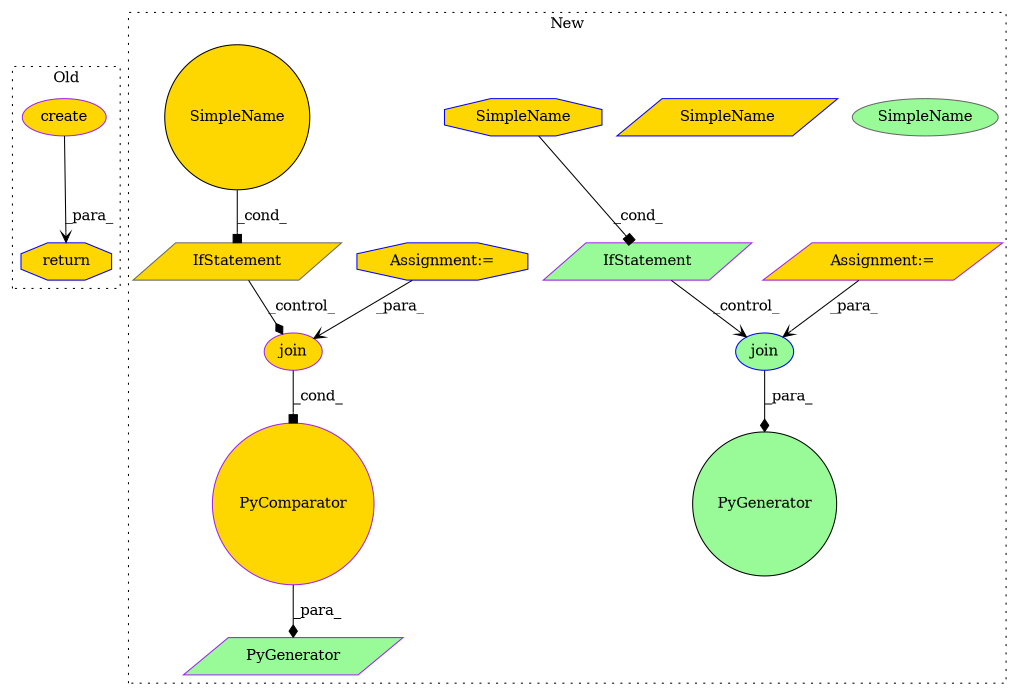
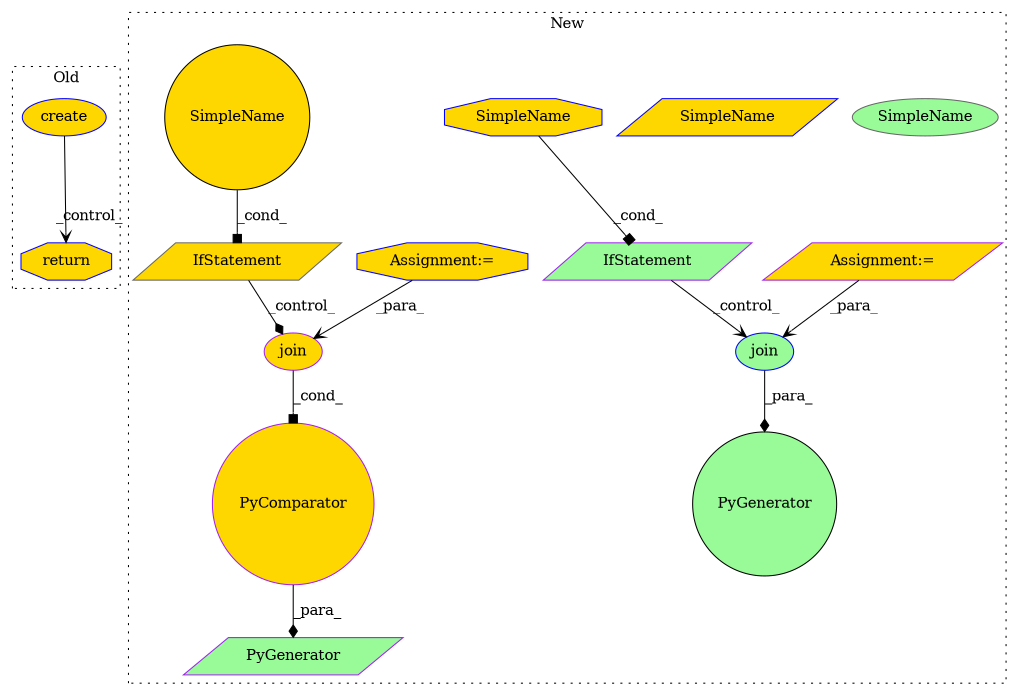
(64, 117) -> (64, 117)
(89, 216) -> (89, 216)
